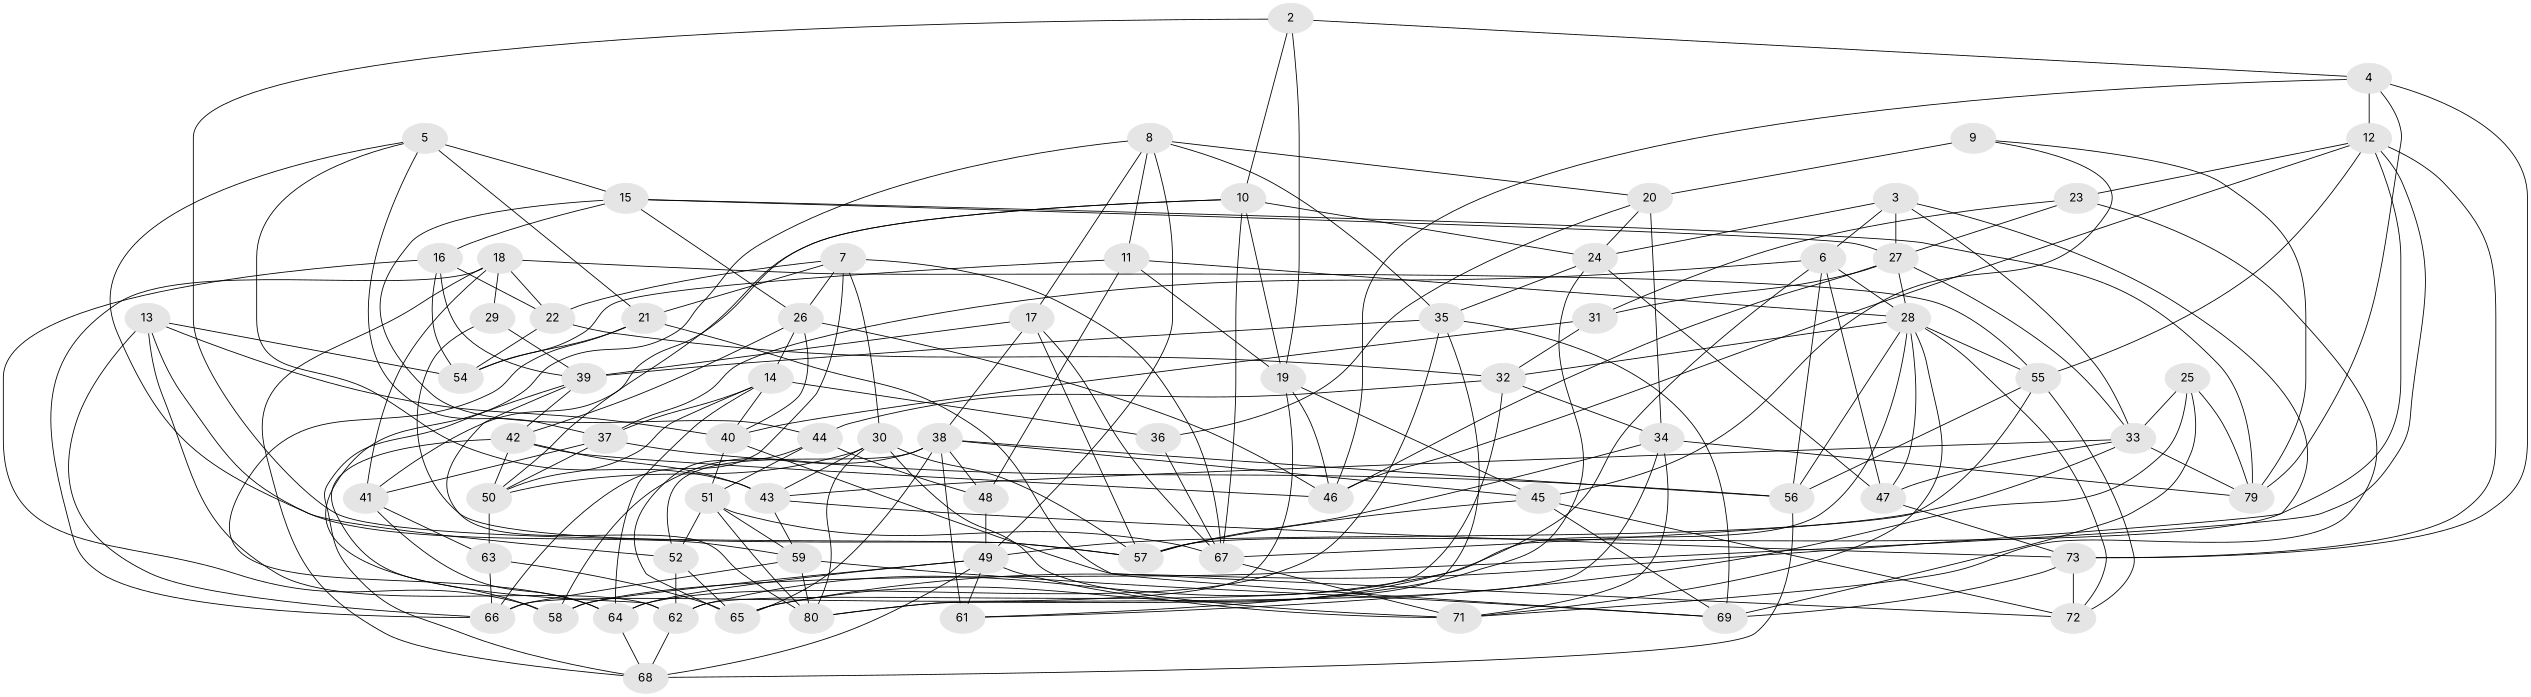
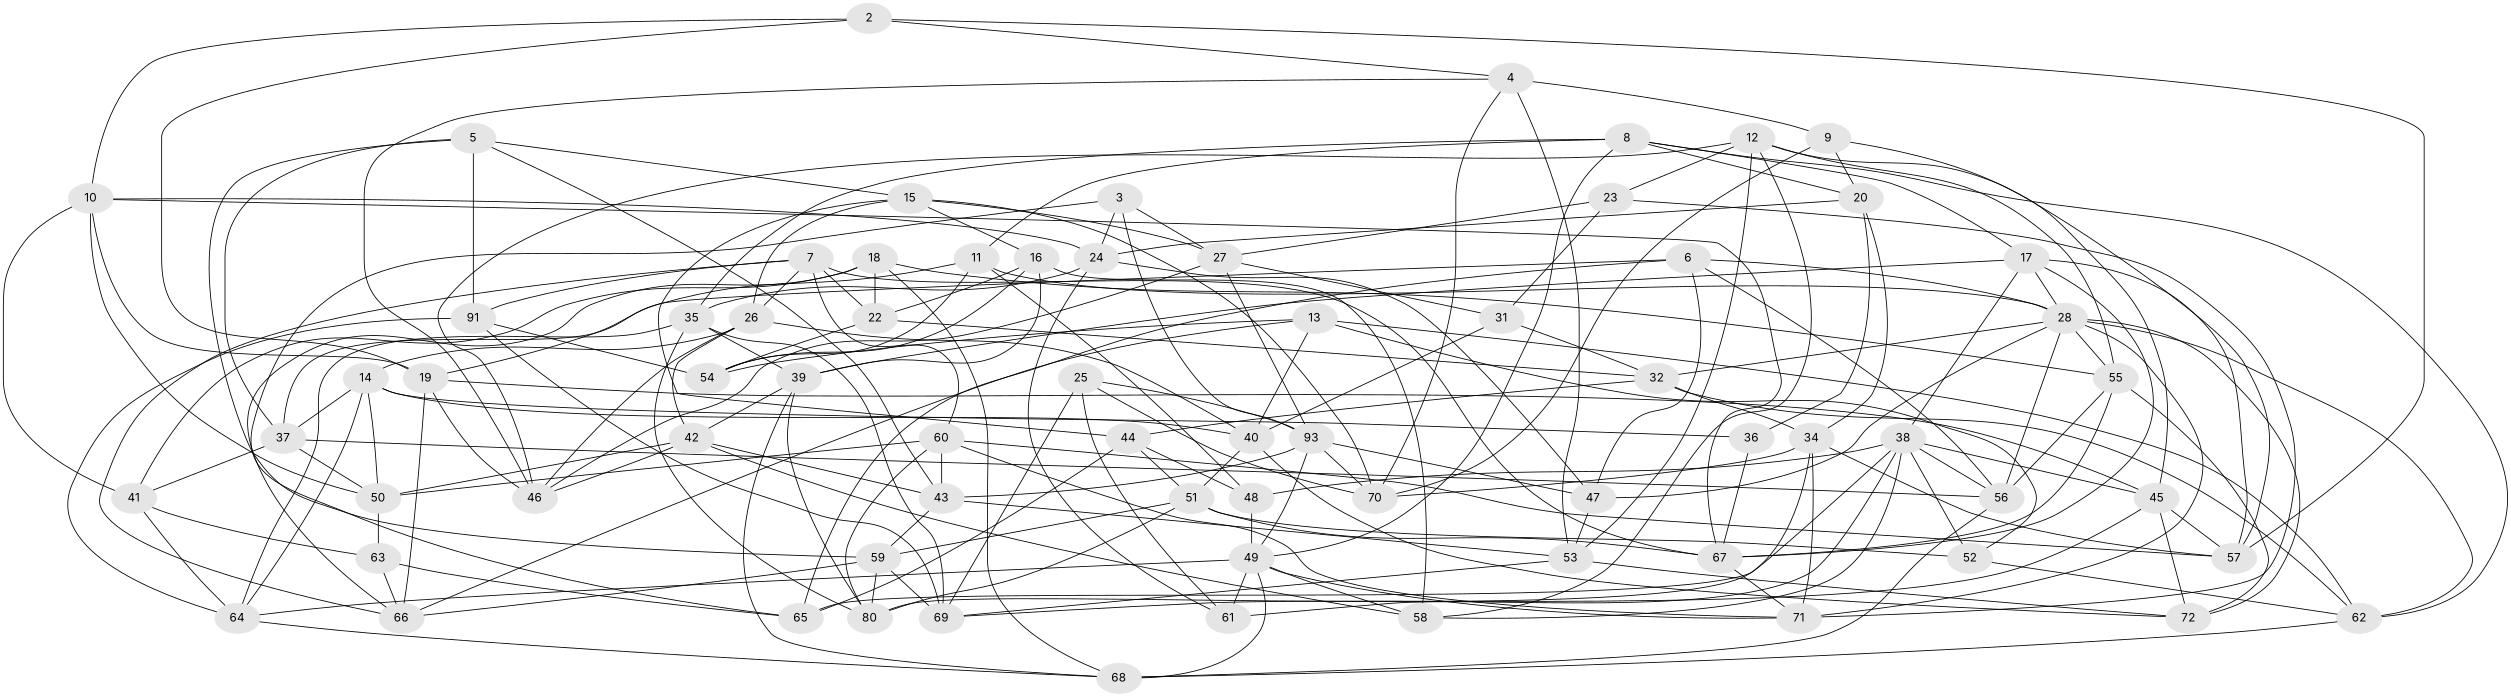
(2369, 108) -> (1672, 102)
(1868, 221) -> none
(1902, 287) -> (2046, 288)
(492, 318) -> none
(644, 318) -> (473, 318)
(880, 438) -> (942, 438)
(2133, 438) -> (1312, 438)
(2252, 498) -> (1375, 498)
(2073, 558) -> (1571, 558)
(700, 582) -> none
